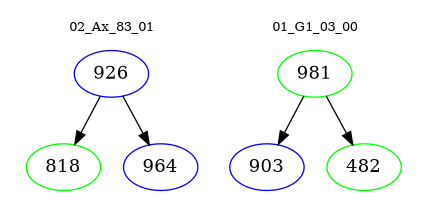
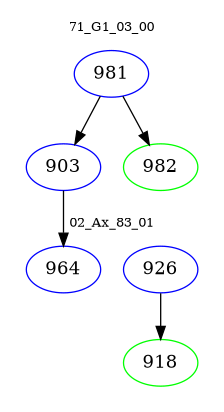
(316, 28) -> (112, 28)
(315, 74) -> (111, 74)
(133, 115) -> (63, 219)
(63, 167) -> (161, 363)
(364, 167) -> (161, 167)
